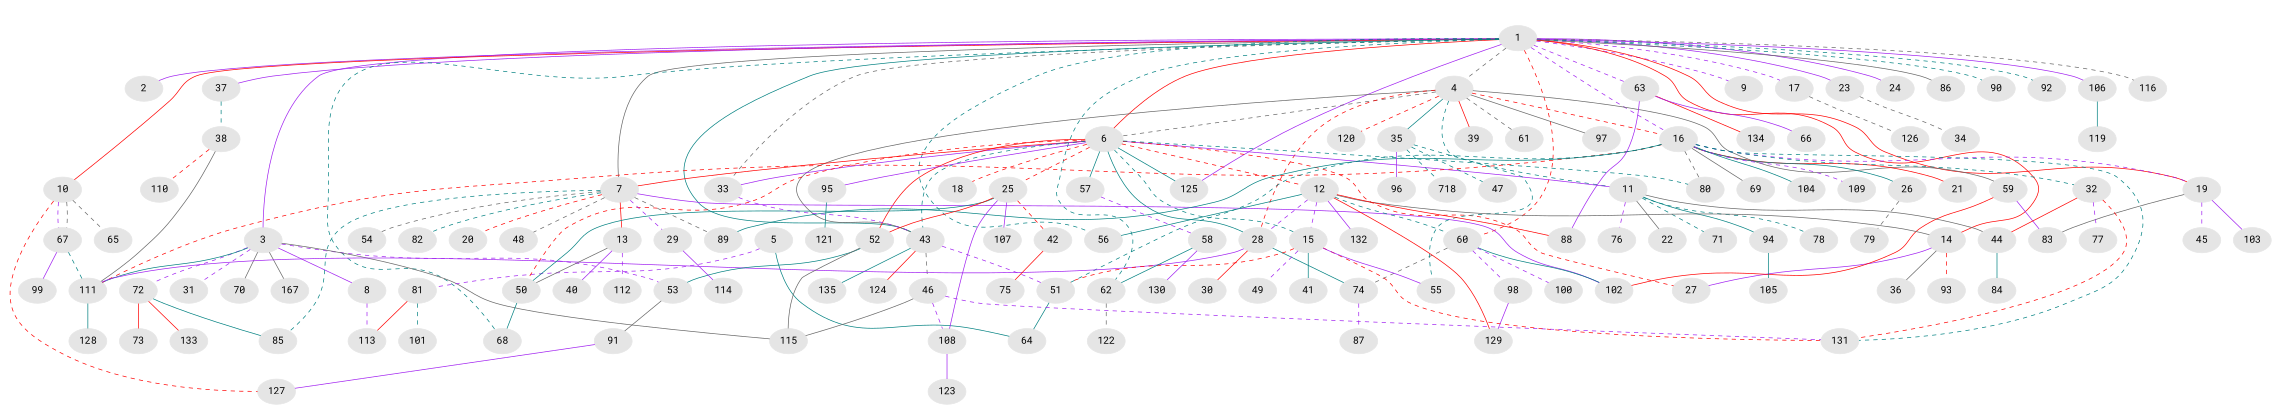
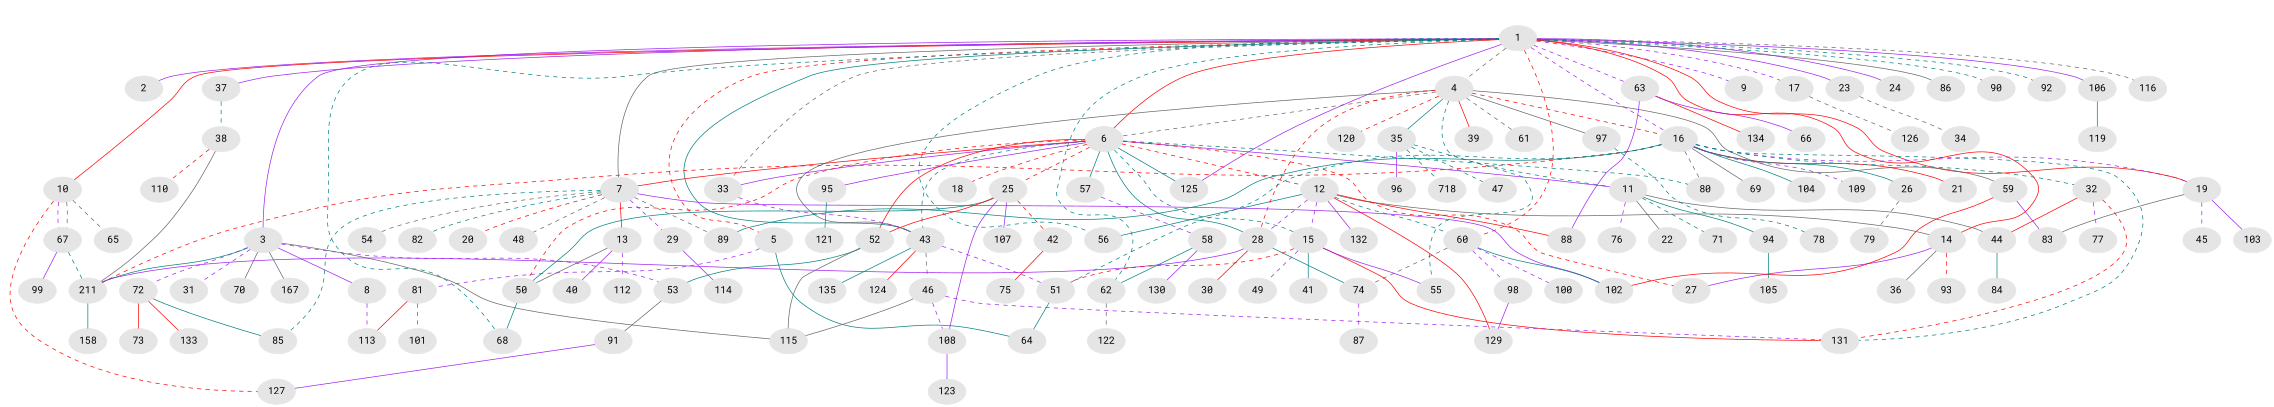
none -> (798, 67)
(1765, 220) -> (1671, 197)
(88, 291) -> (88, 291)
(1472, 319) -> (1472, 319)
(88, 341) -> (88, 341)
